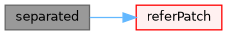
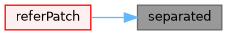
(106, 18) -> (107, 18)
